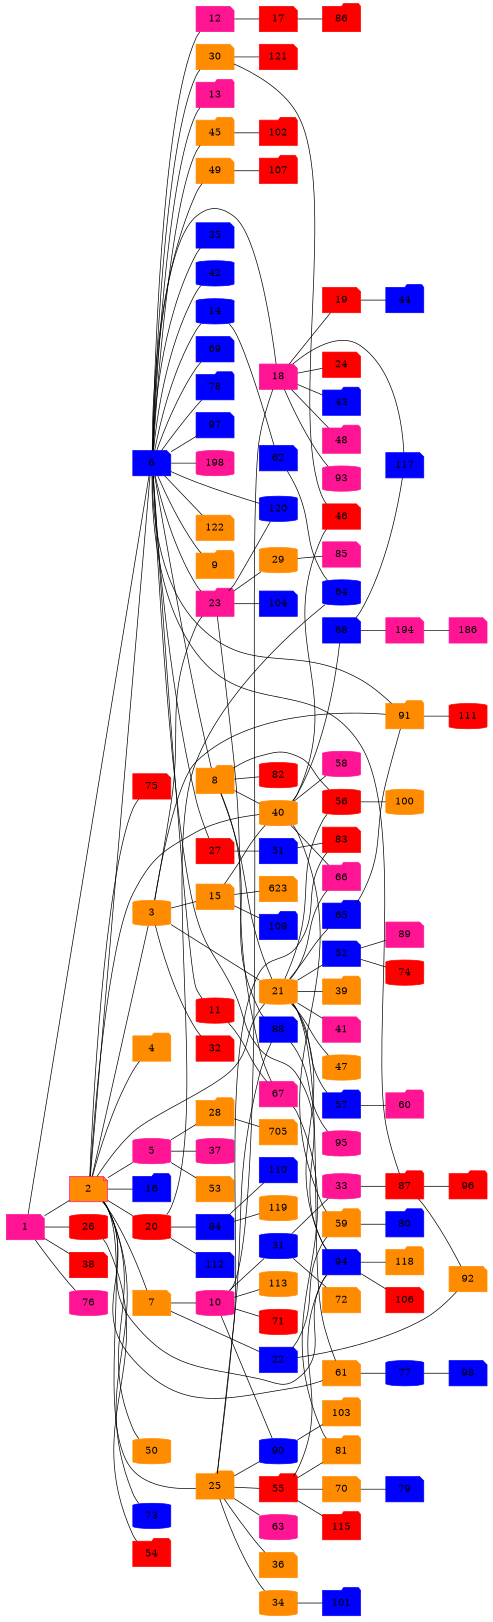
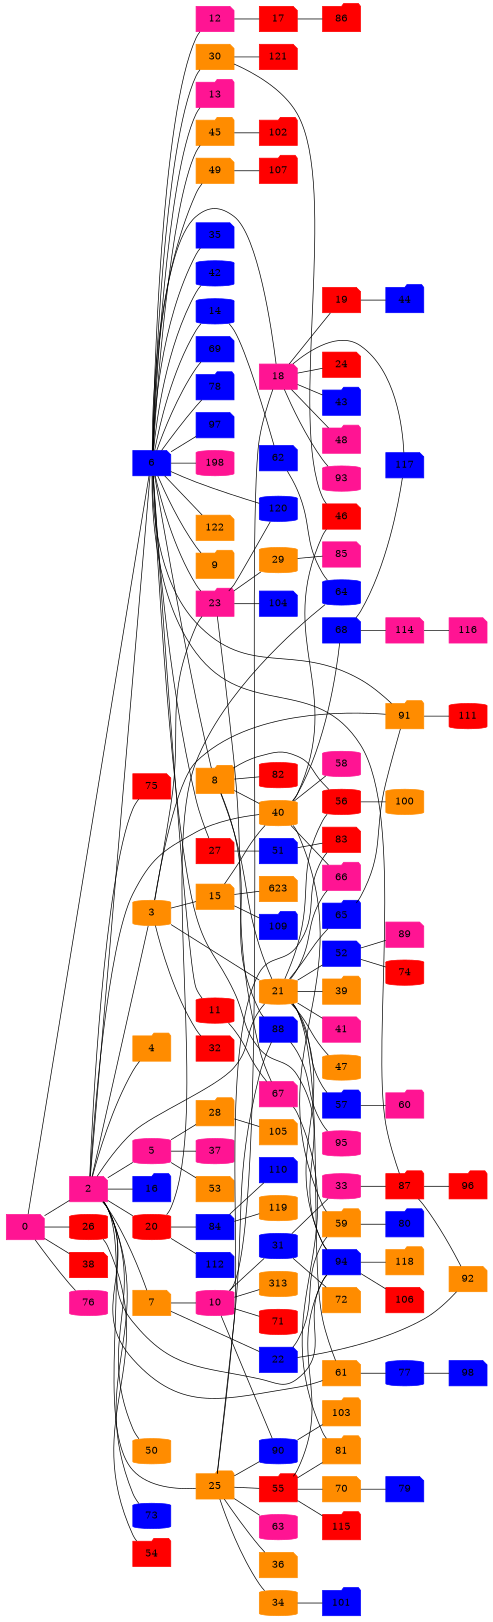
(405, 630) -> (405, 630)
(468, 630) -> (468, 630)
(278, 1132) -> (278, 1132)
(89, 1189) -> (89, 1189)
(25, 1227) -> (25, 1227)
(278, 1284) -> (278, 1284)
